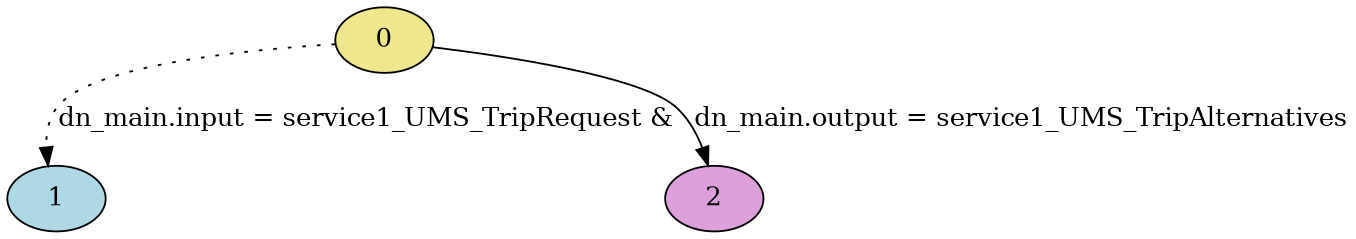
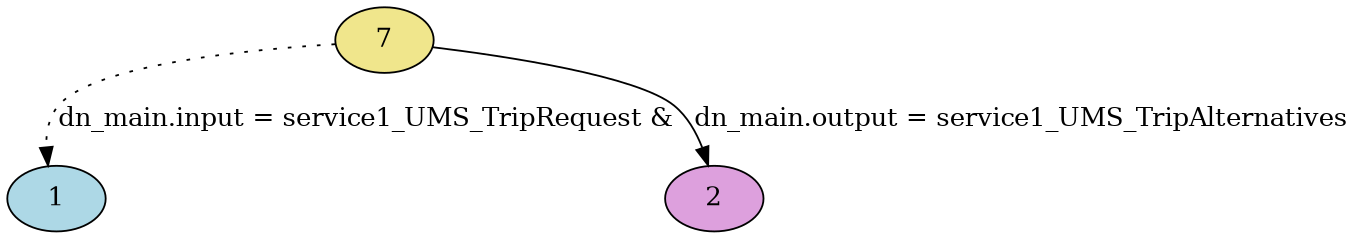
(384, 40) -> (384, 40)
